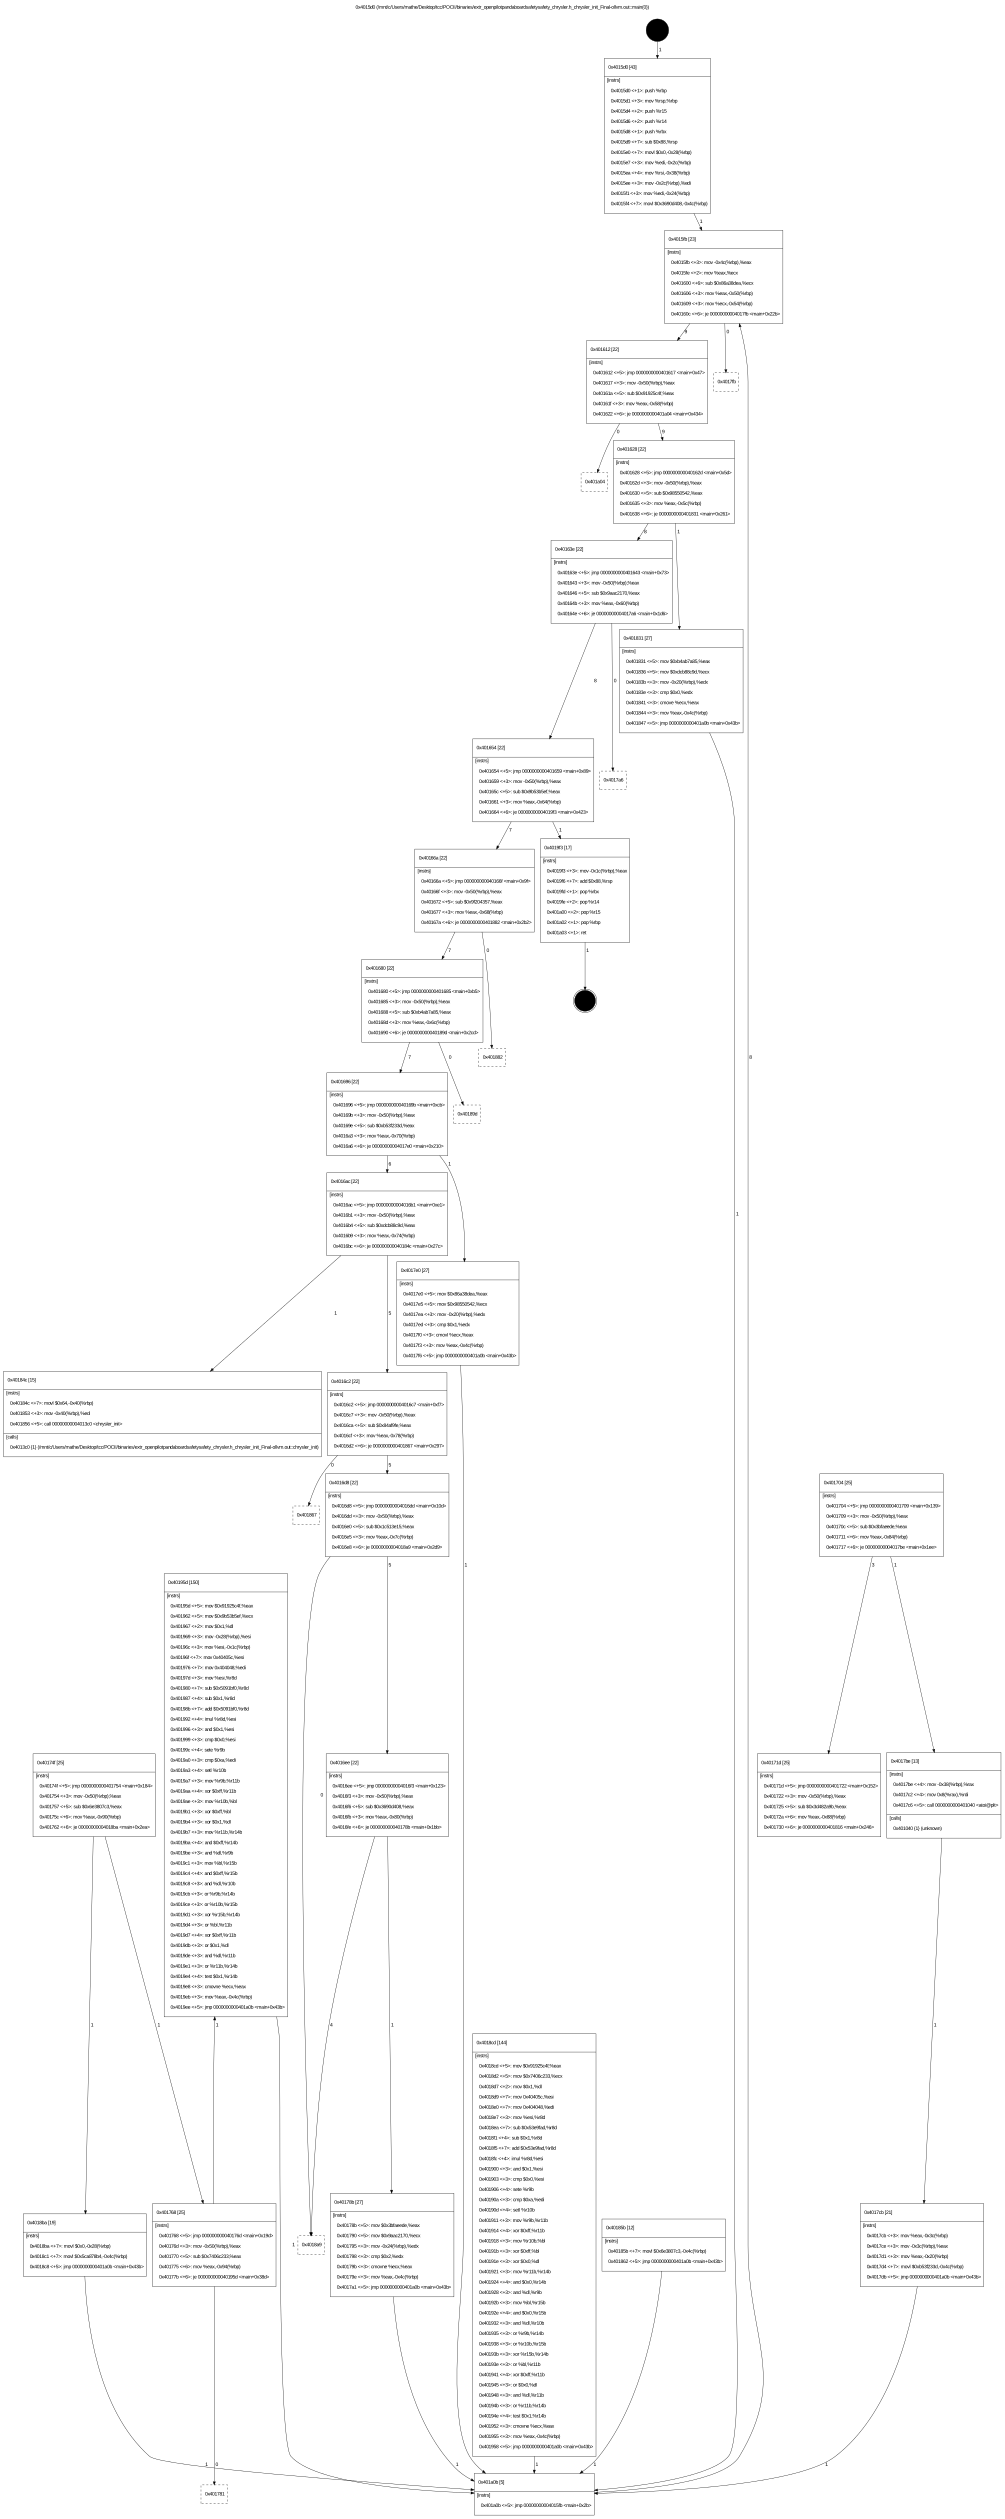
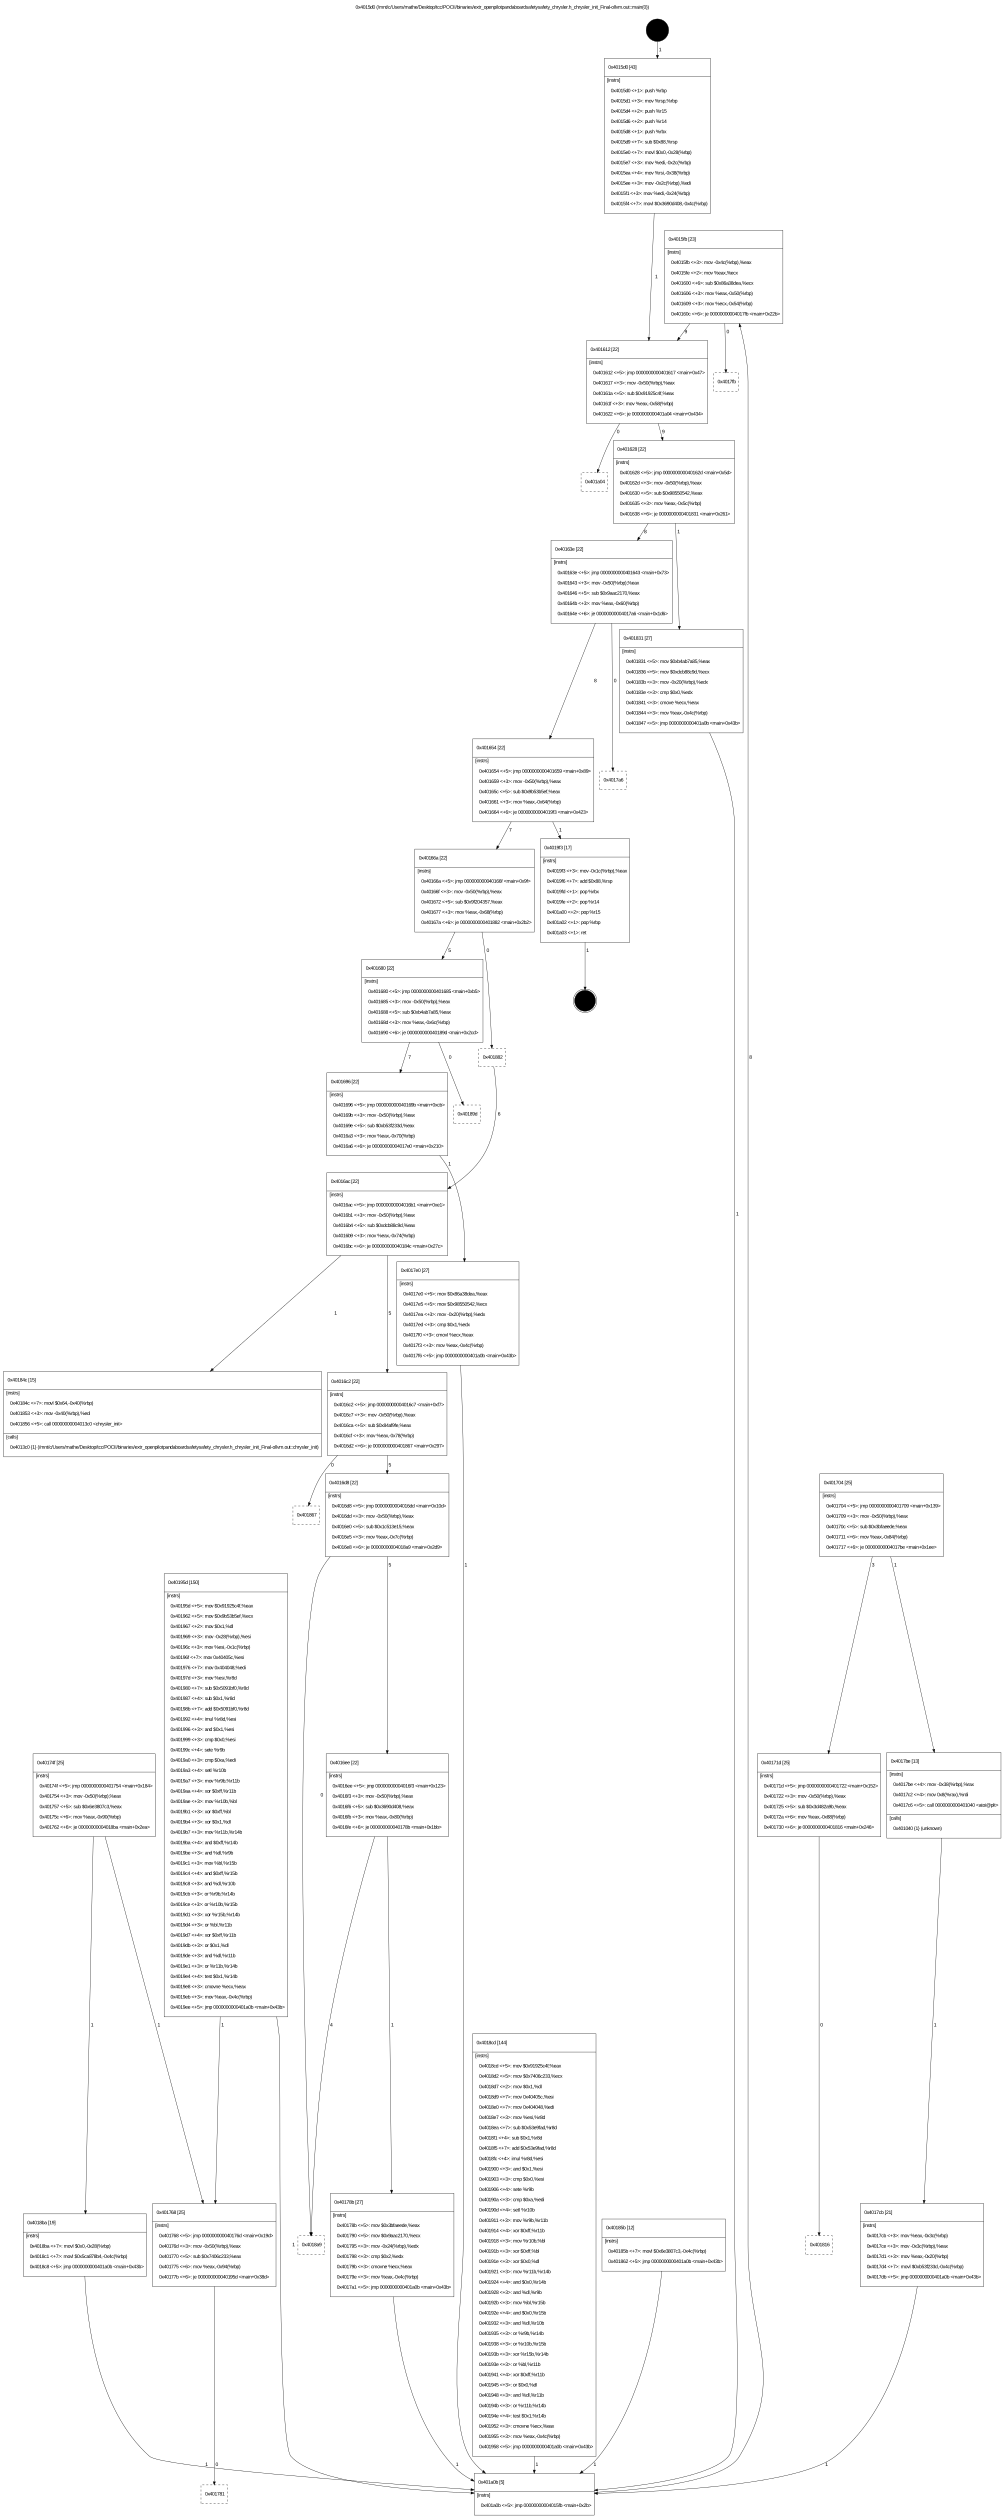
(697, 220) -> (652, 275)
(449, 951) -> (449, 951)
(387, 1163) -> (492, 1135)
(213, 2112) -> (218, 2109)
none -> (819, 2245)
